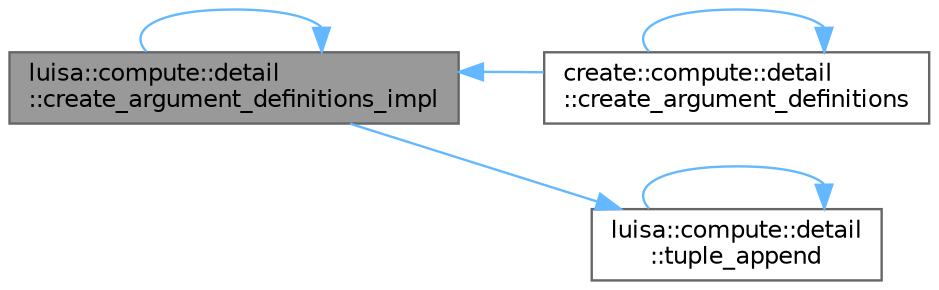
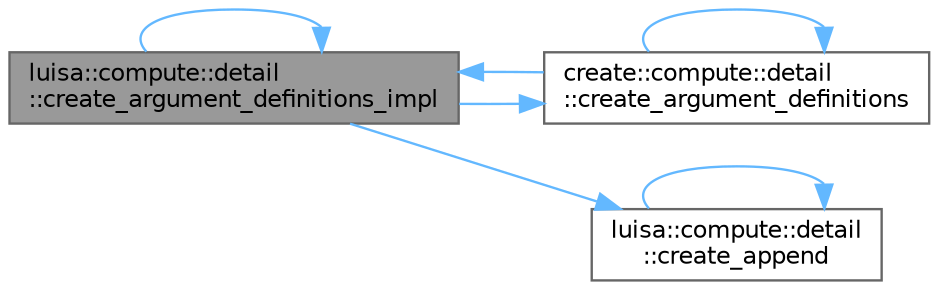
none -> (489, 104)
(737, 245) -> (737, 245)
